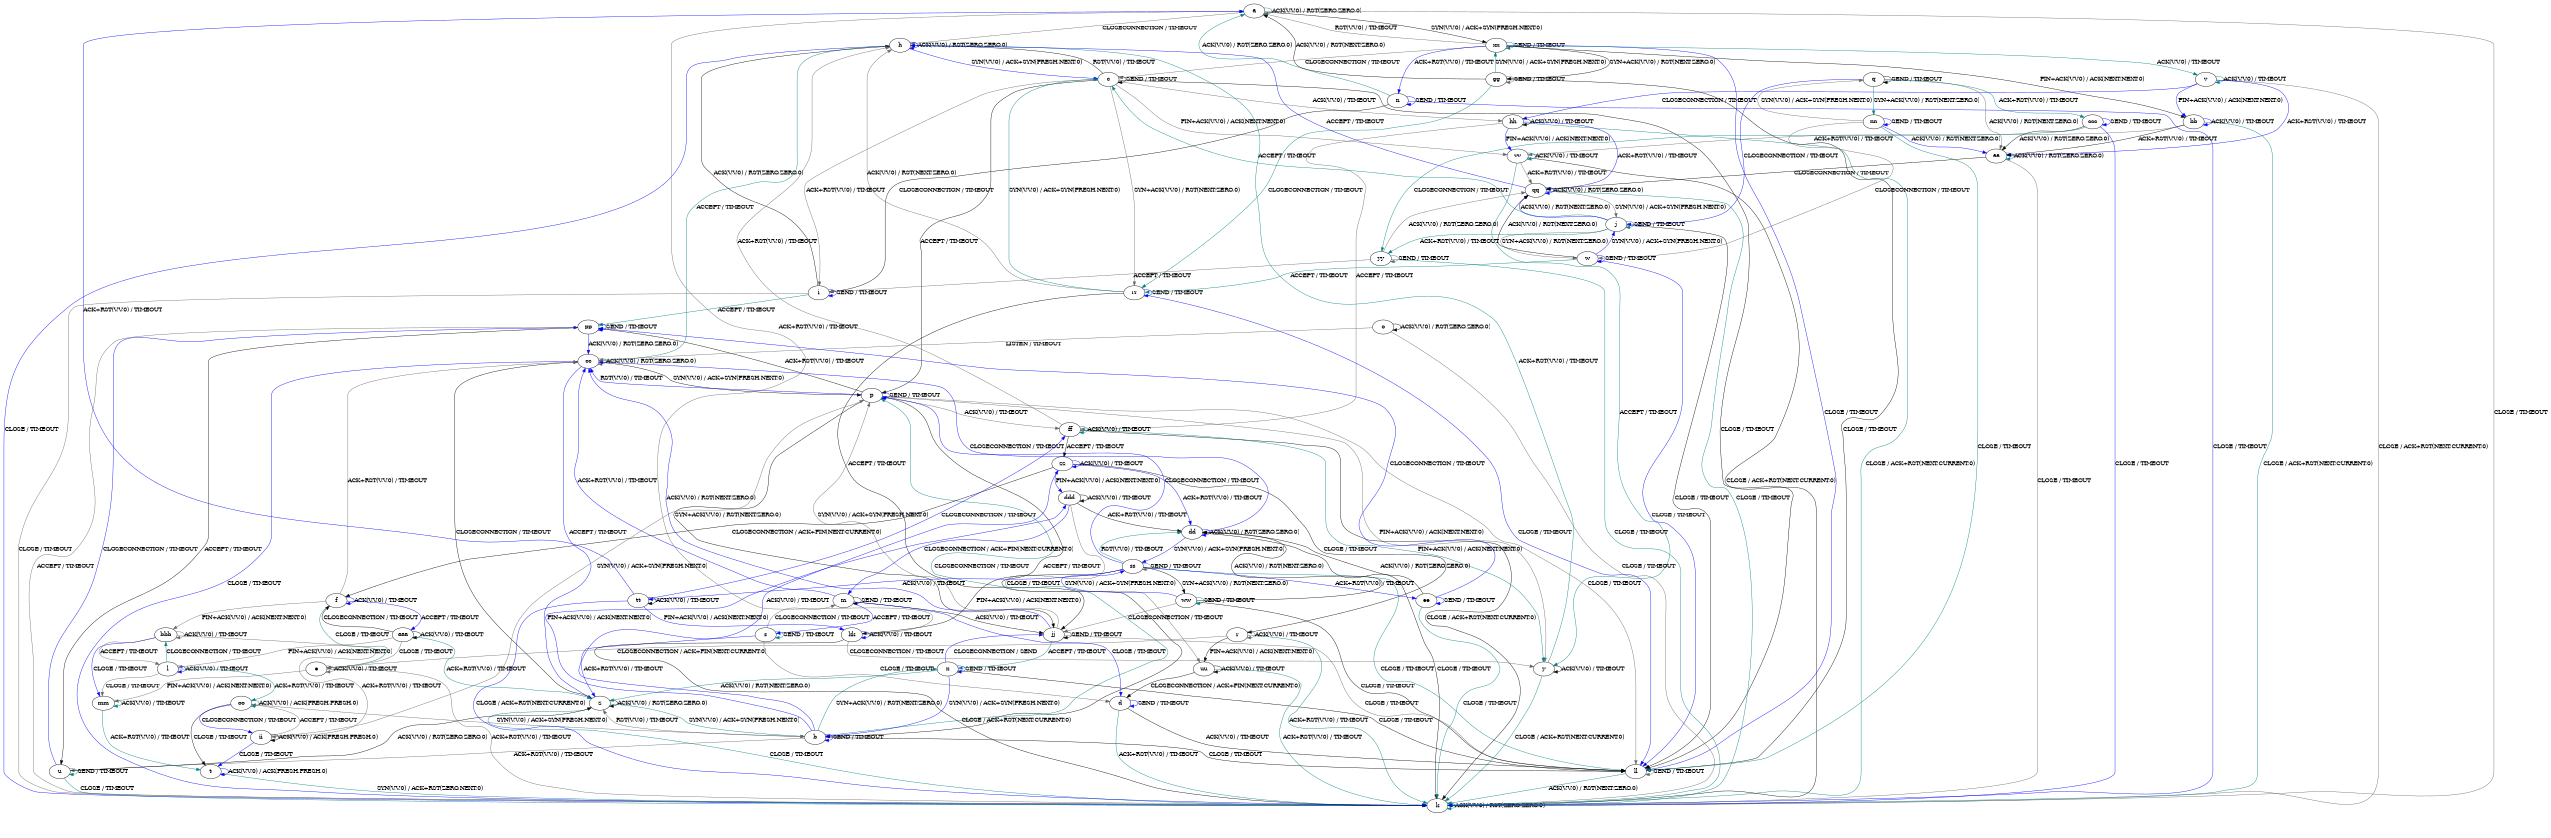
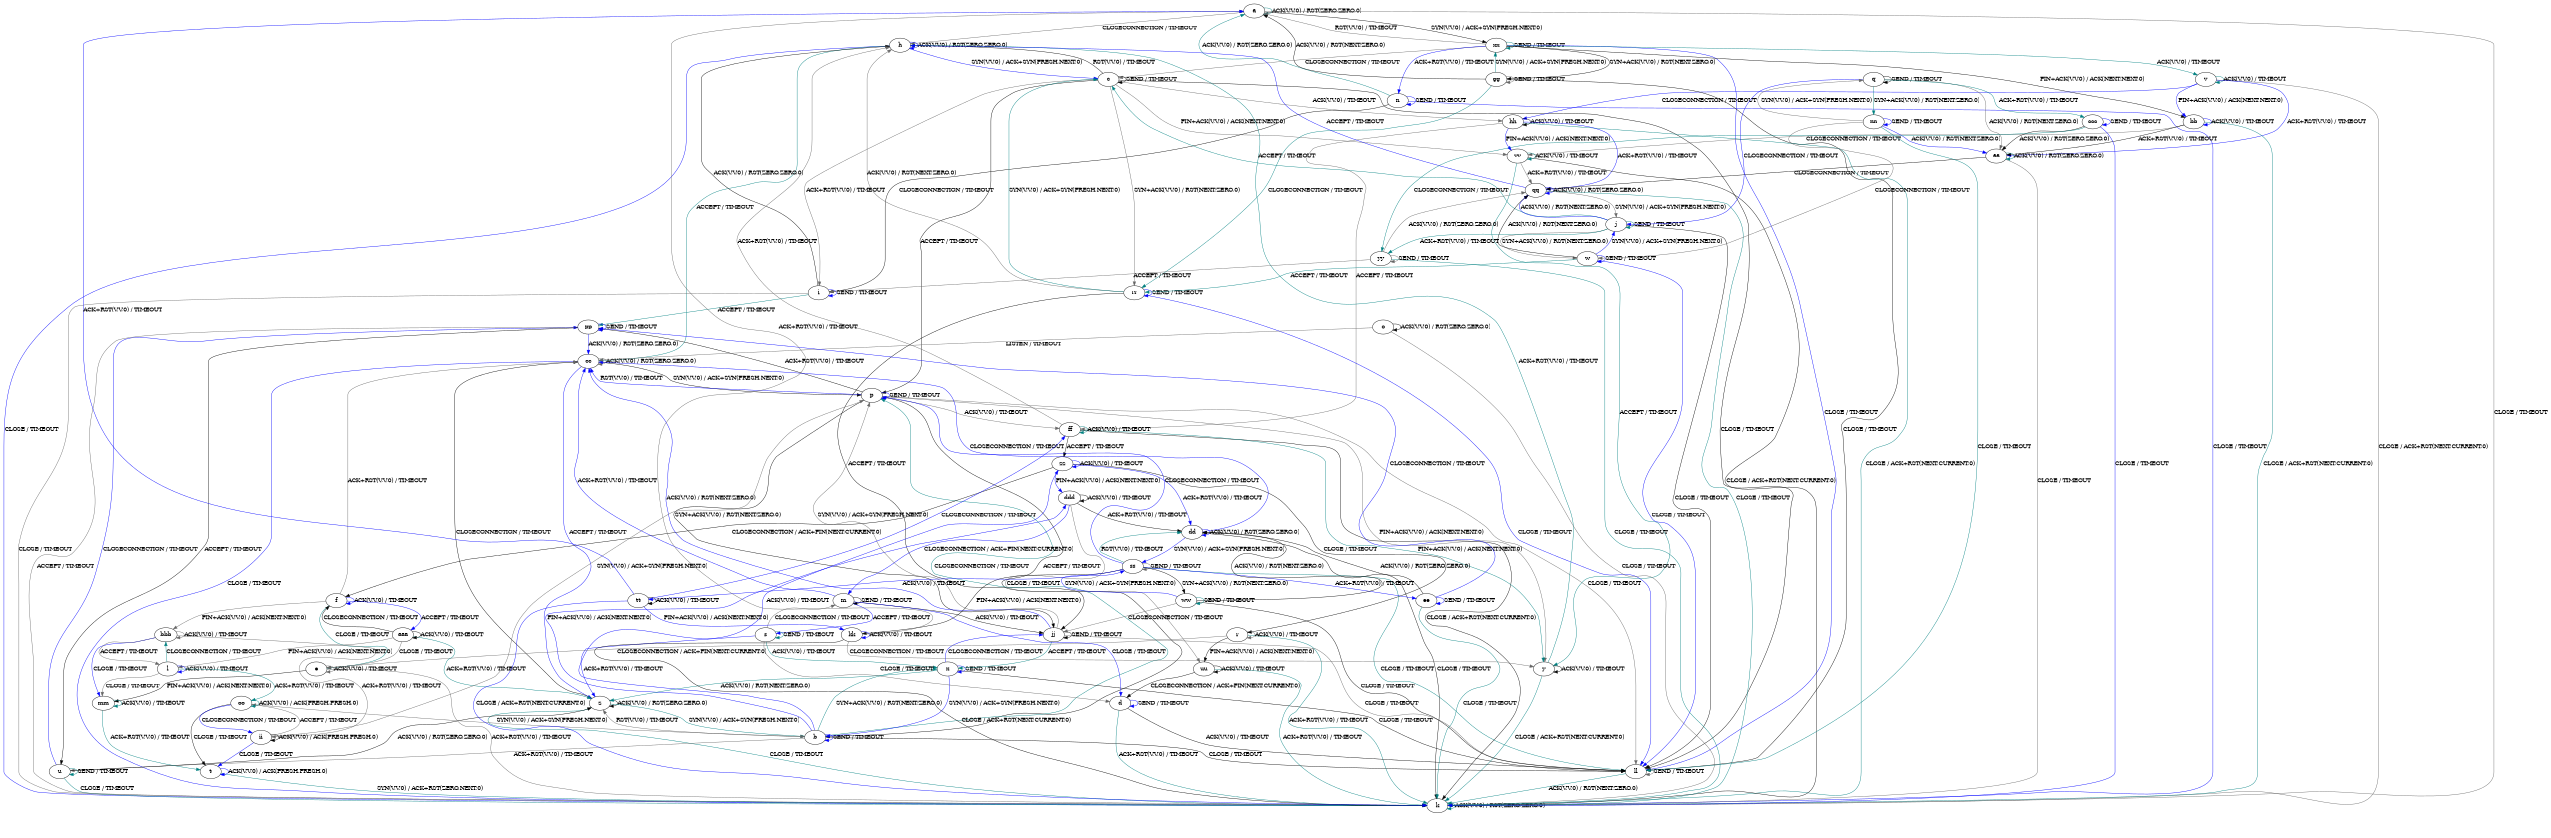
(1853, 139) -> (1853, 139)
(995, 652) -> (995, 652)
none -> (845, 661)
(210, 678) -> (210, 678)
